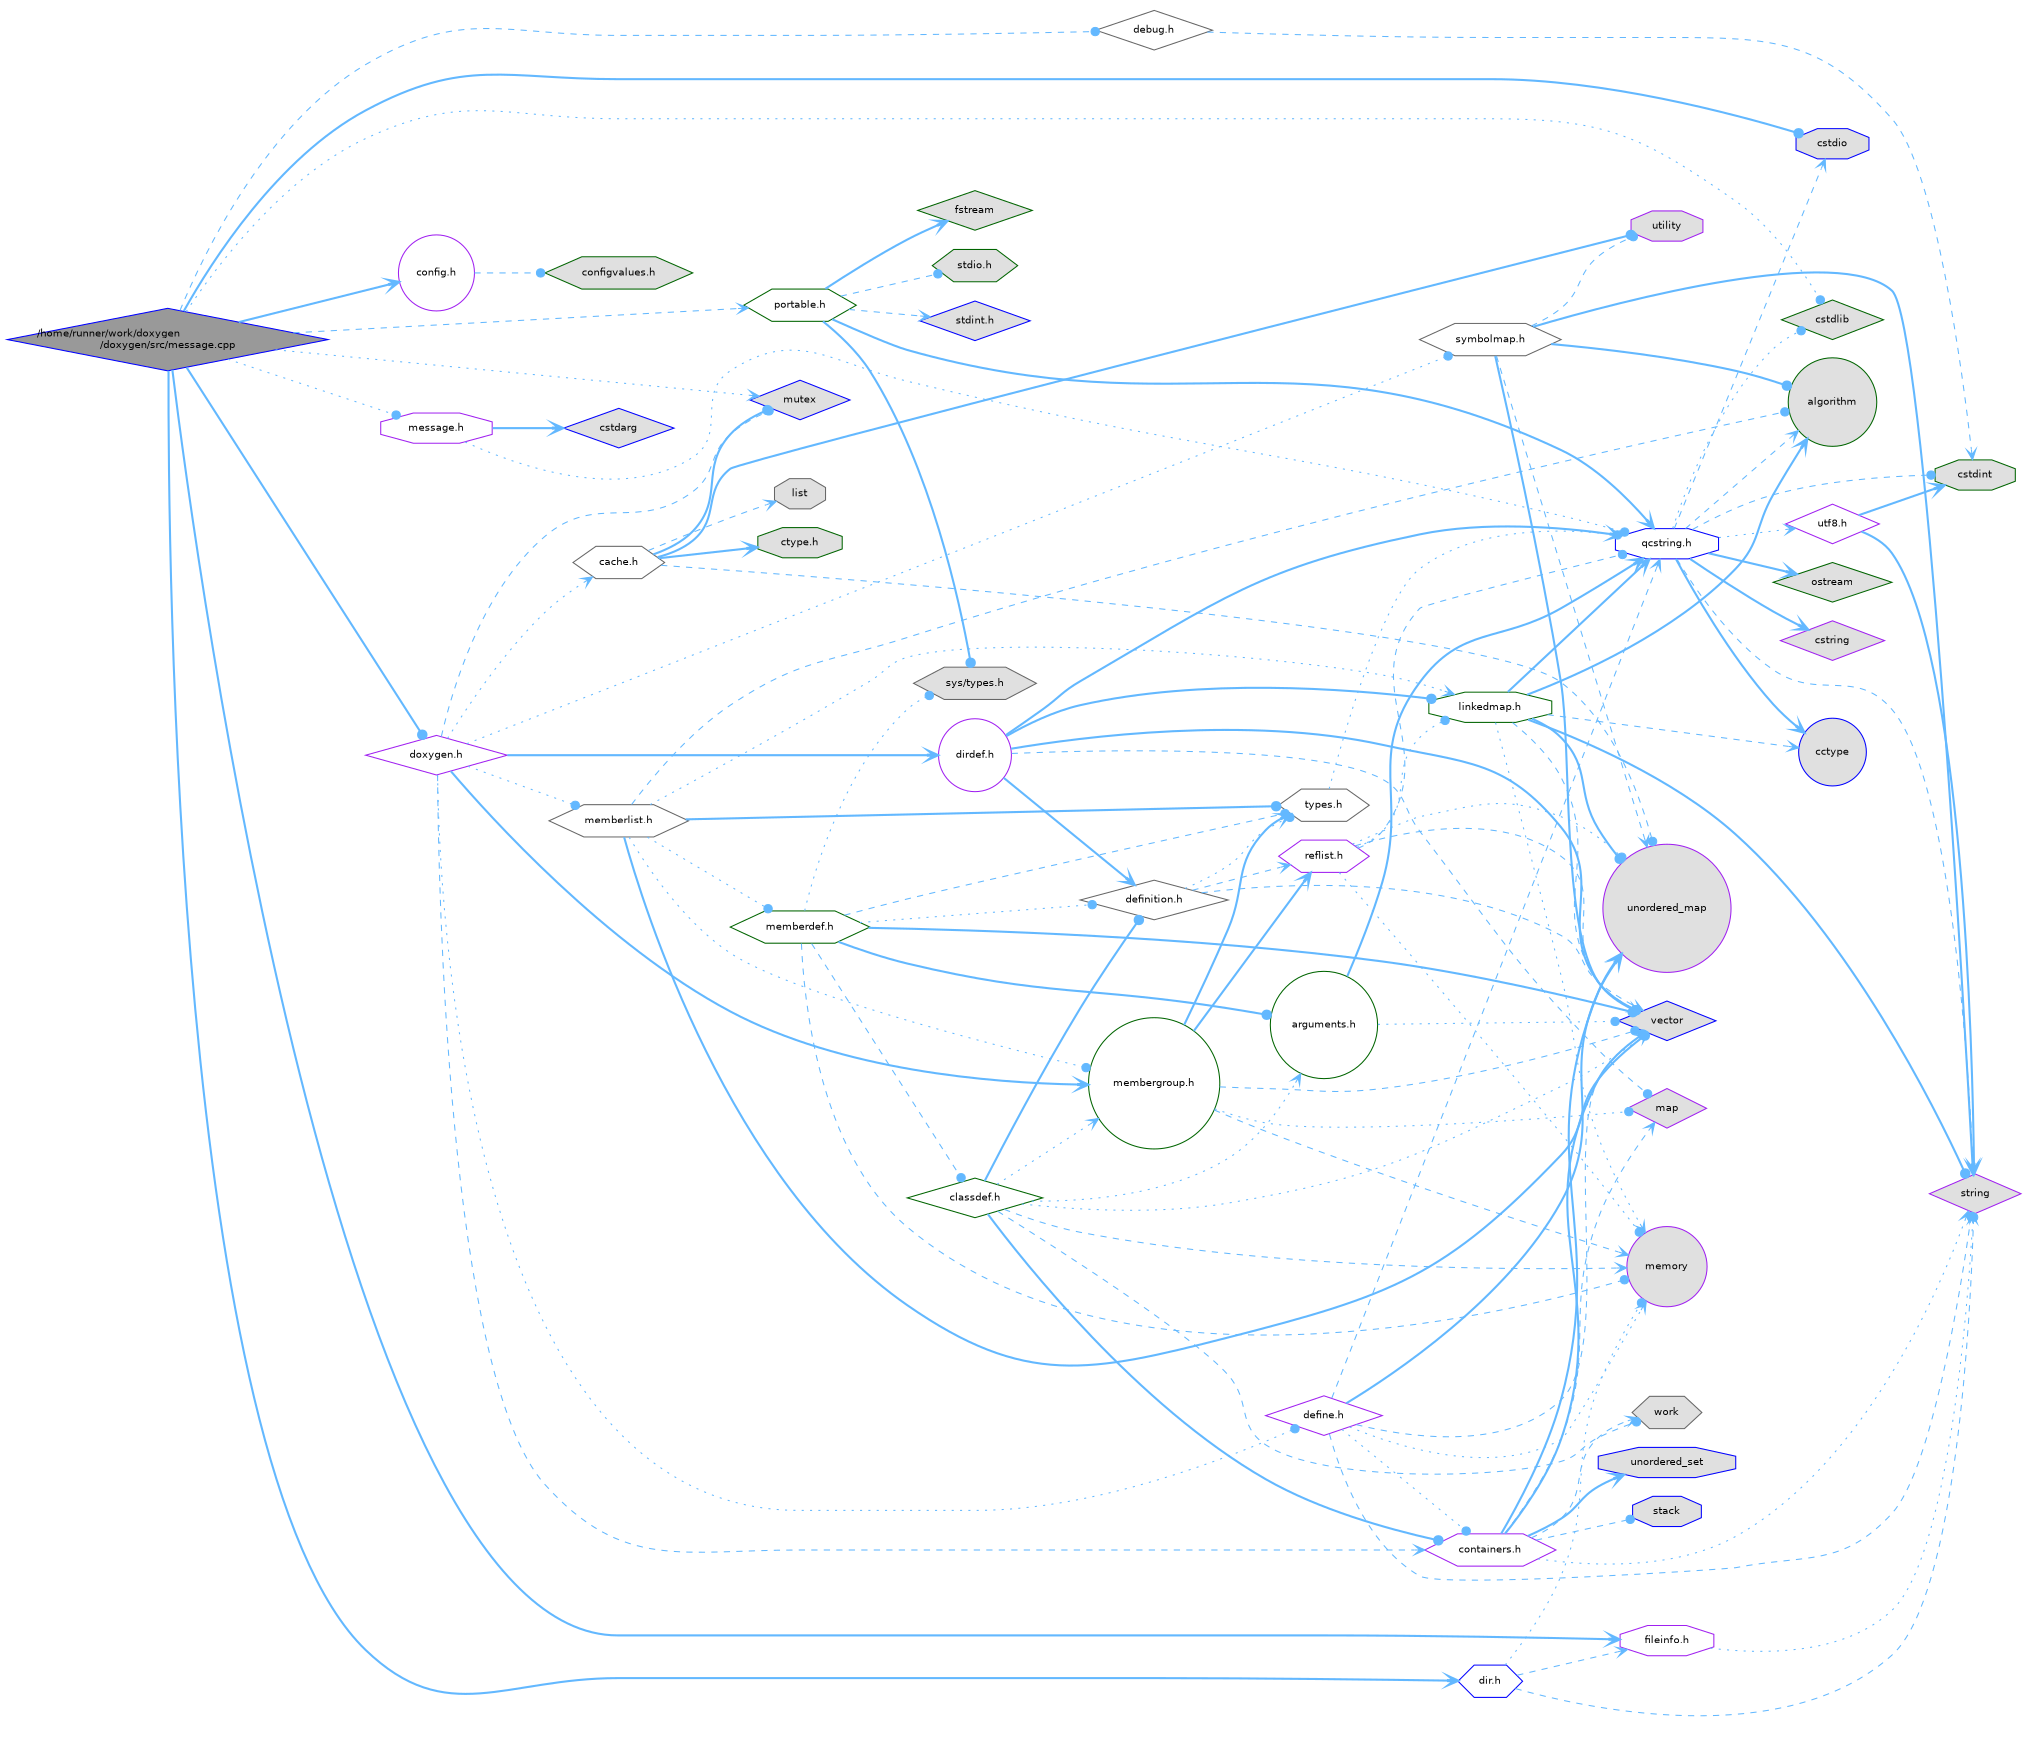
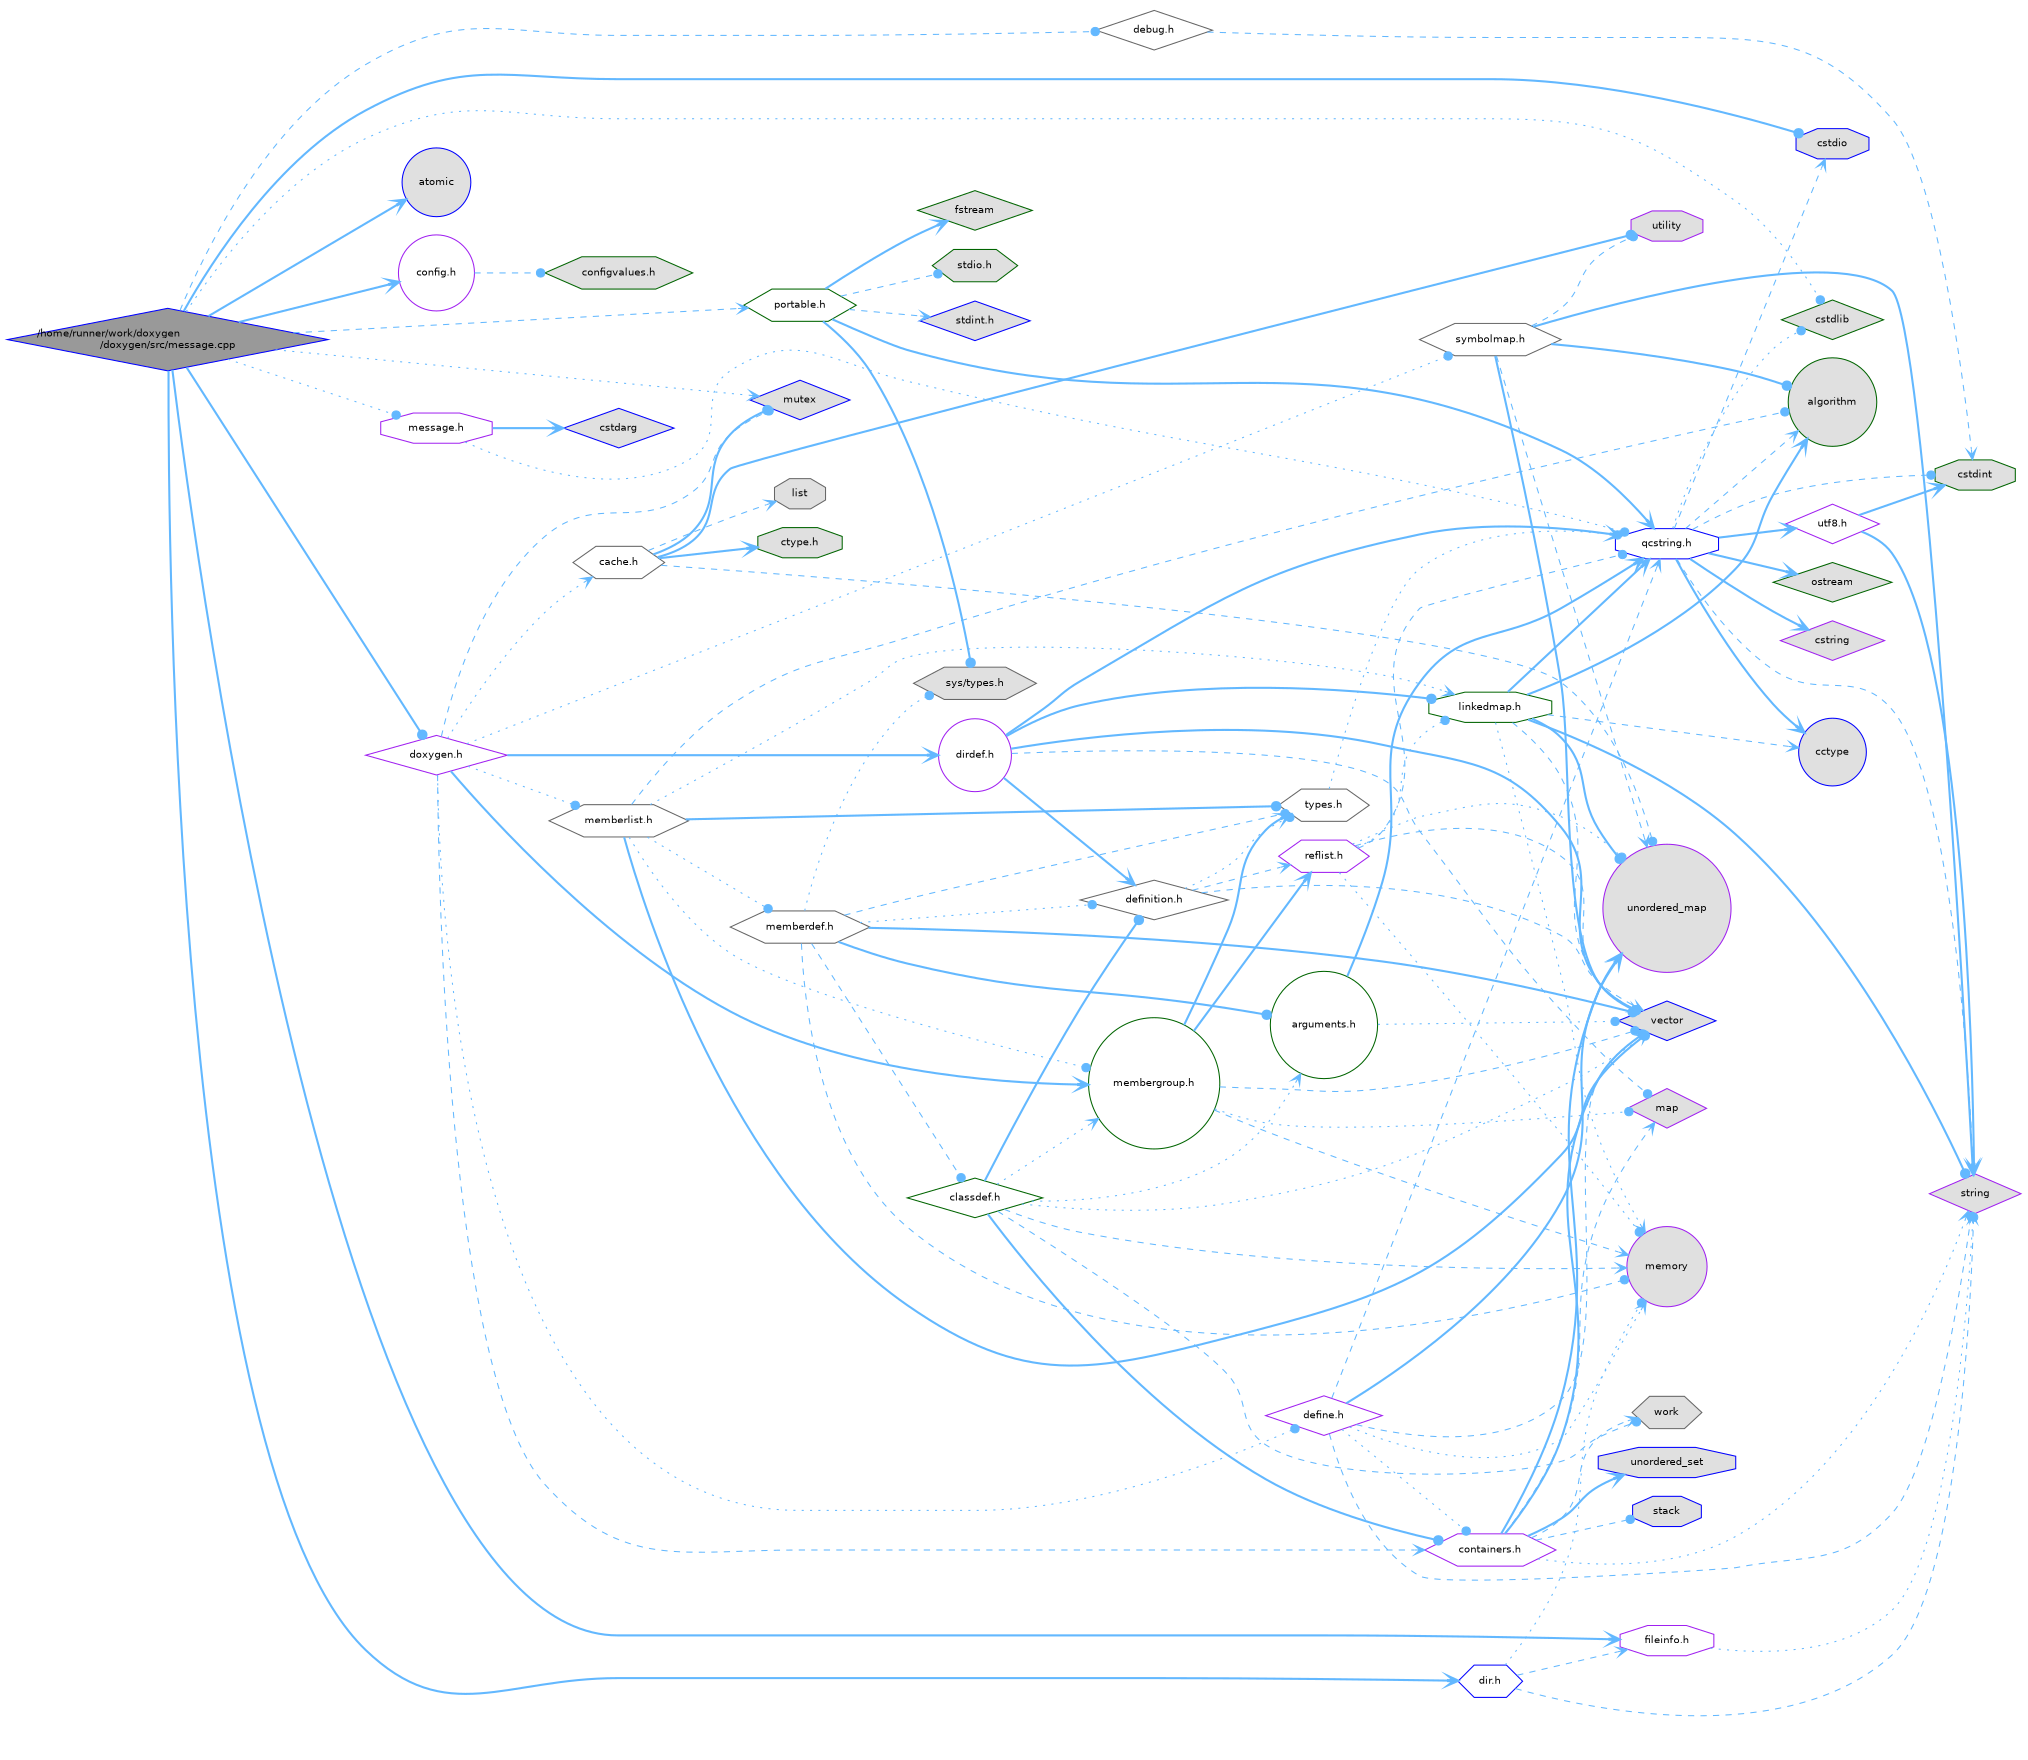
none -> (436, 182)
(1750, 534) -> (1750, 534)
(800, 927) -> (800, 927)
